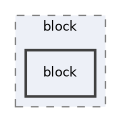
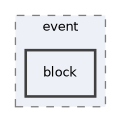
(60, 28) -> (60, 28)
